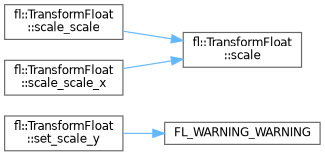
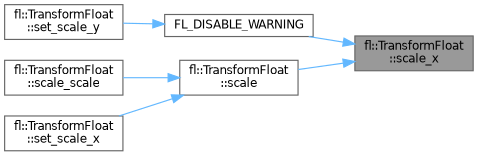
none -> (414, 53)
(64, 78) -> (64, 133)
(242, 133) -> (239, 26)
